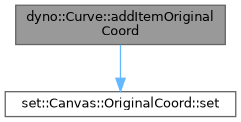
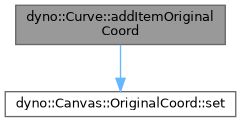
(120, 104) -> (120, 104)
